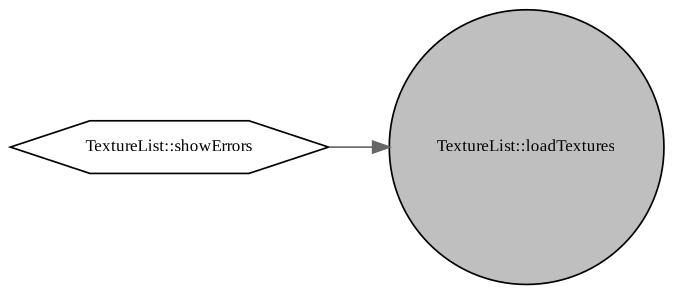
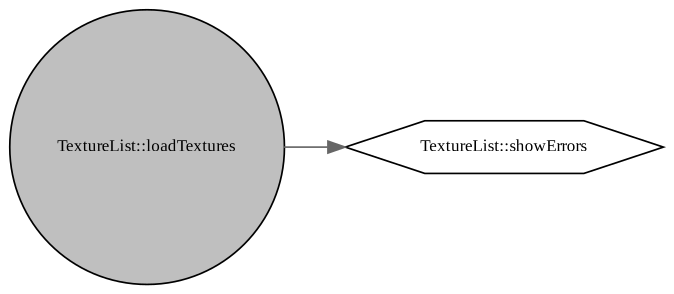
(351, 147) -> (306, 147)
